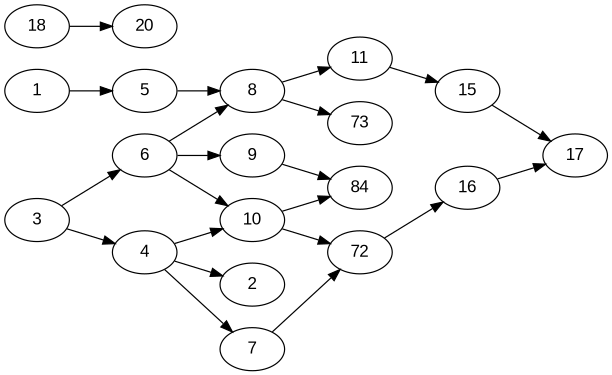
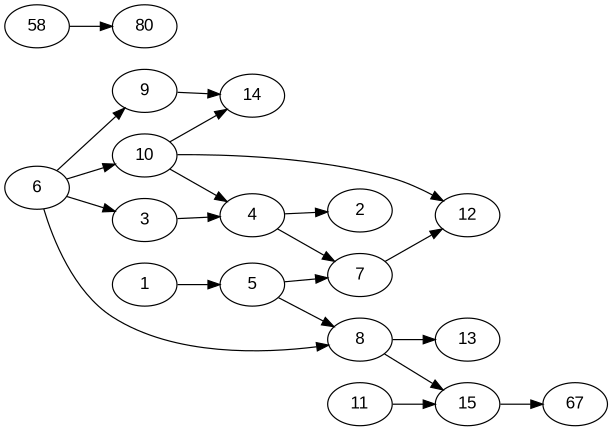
(37, 26) -> (37, 26)
(145, 26) -> (145, 26)
(300, 76) -> (409, 369)
(360, 123) -> (468, 340)
(575, 155) -> (575, 404)
(360, 188) -> (252, 96)
(468, 188) -> none
(86, 191) -> (85, 202)
(193, 238) -> (193, 182)
(360, 252) -> (468, 215)
none -> (300, 280)
